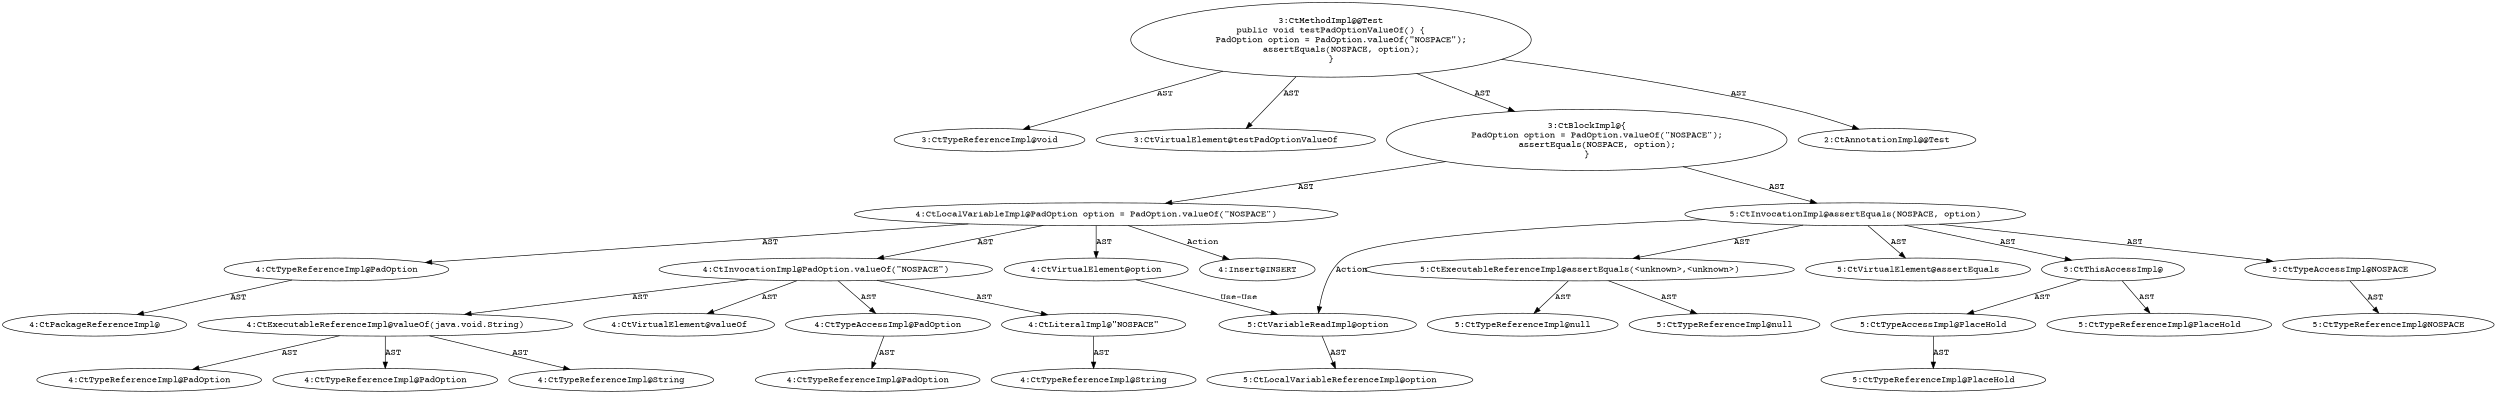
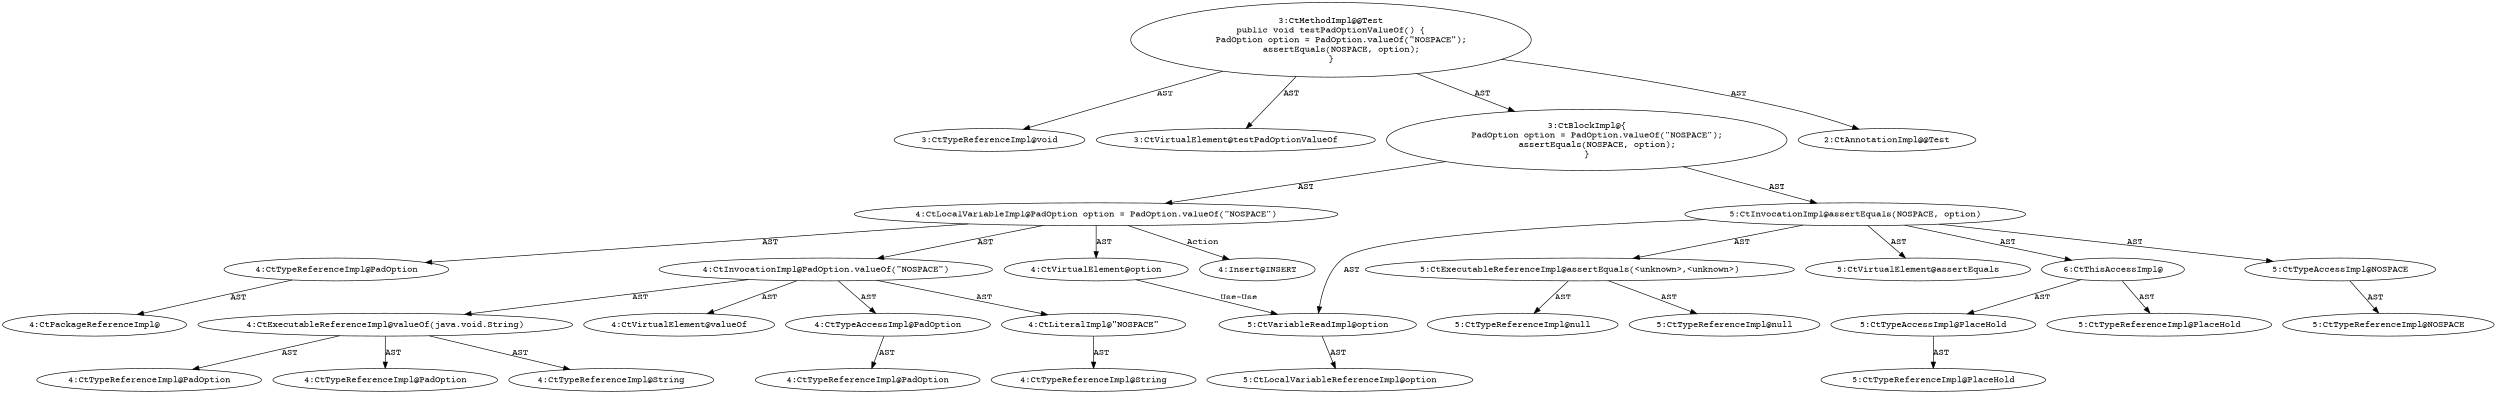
(1352, 269) -> (1352, 269)
(2113, 269) -> (2113, 269)
